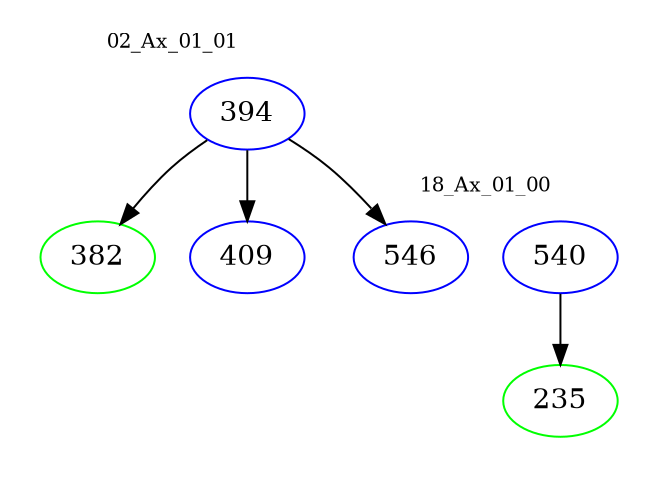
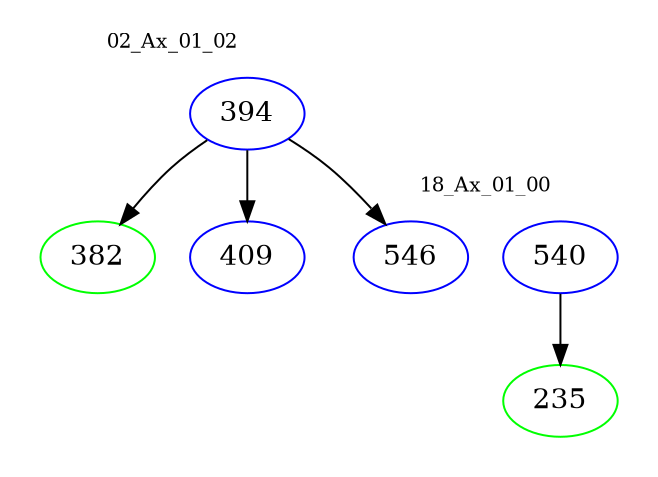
(173, 43) -> (173, 43)
